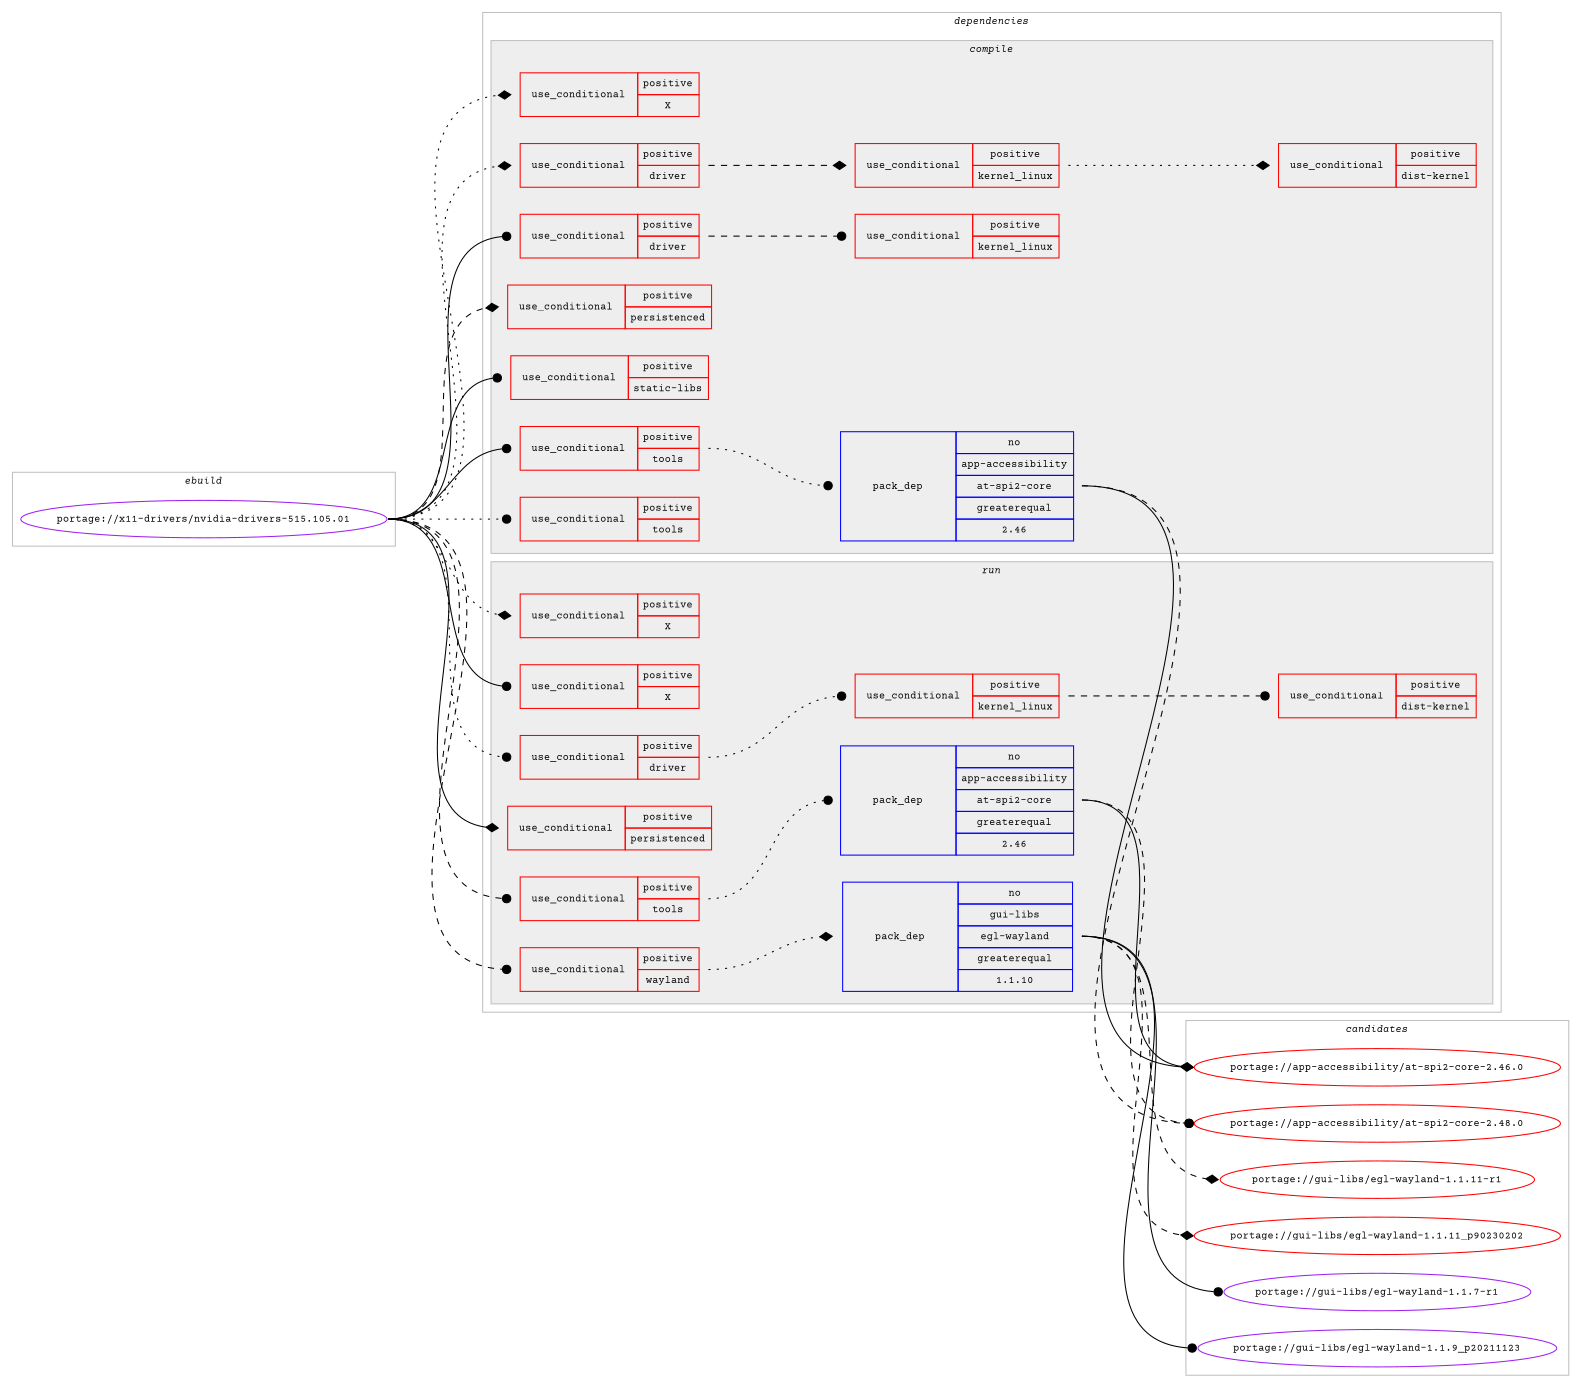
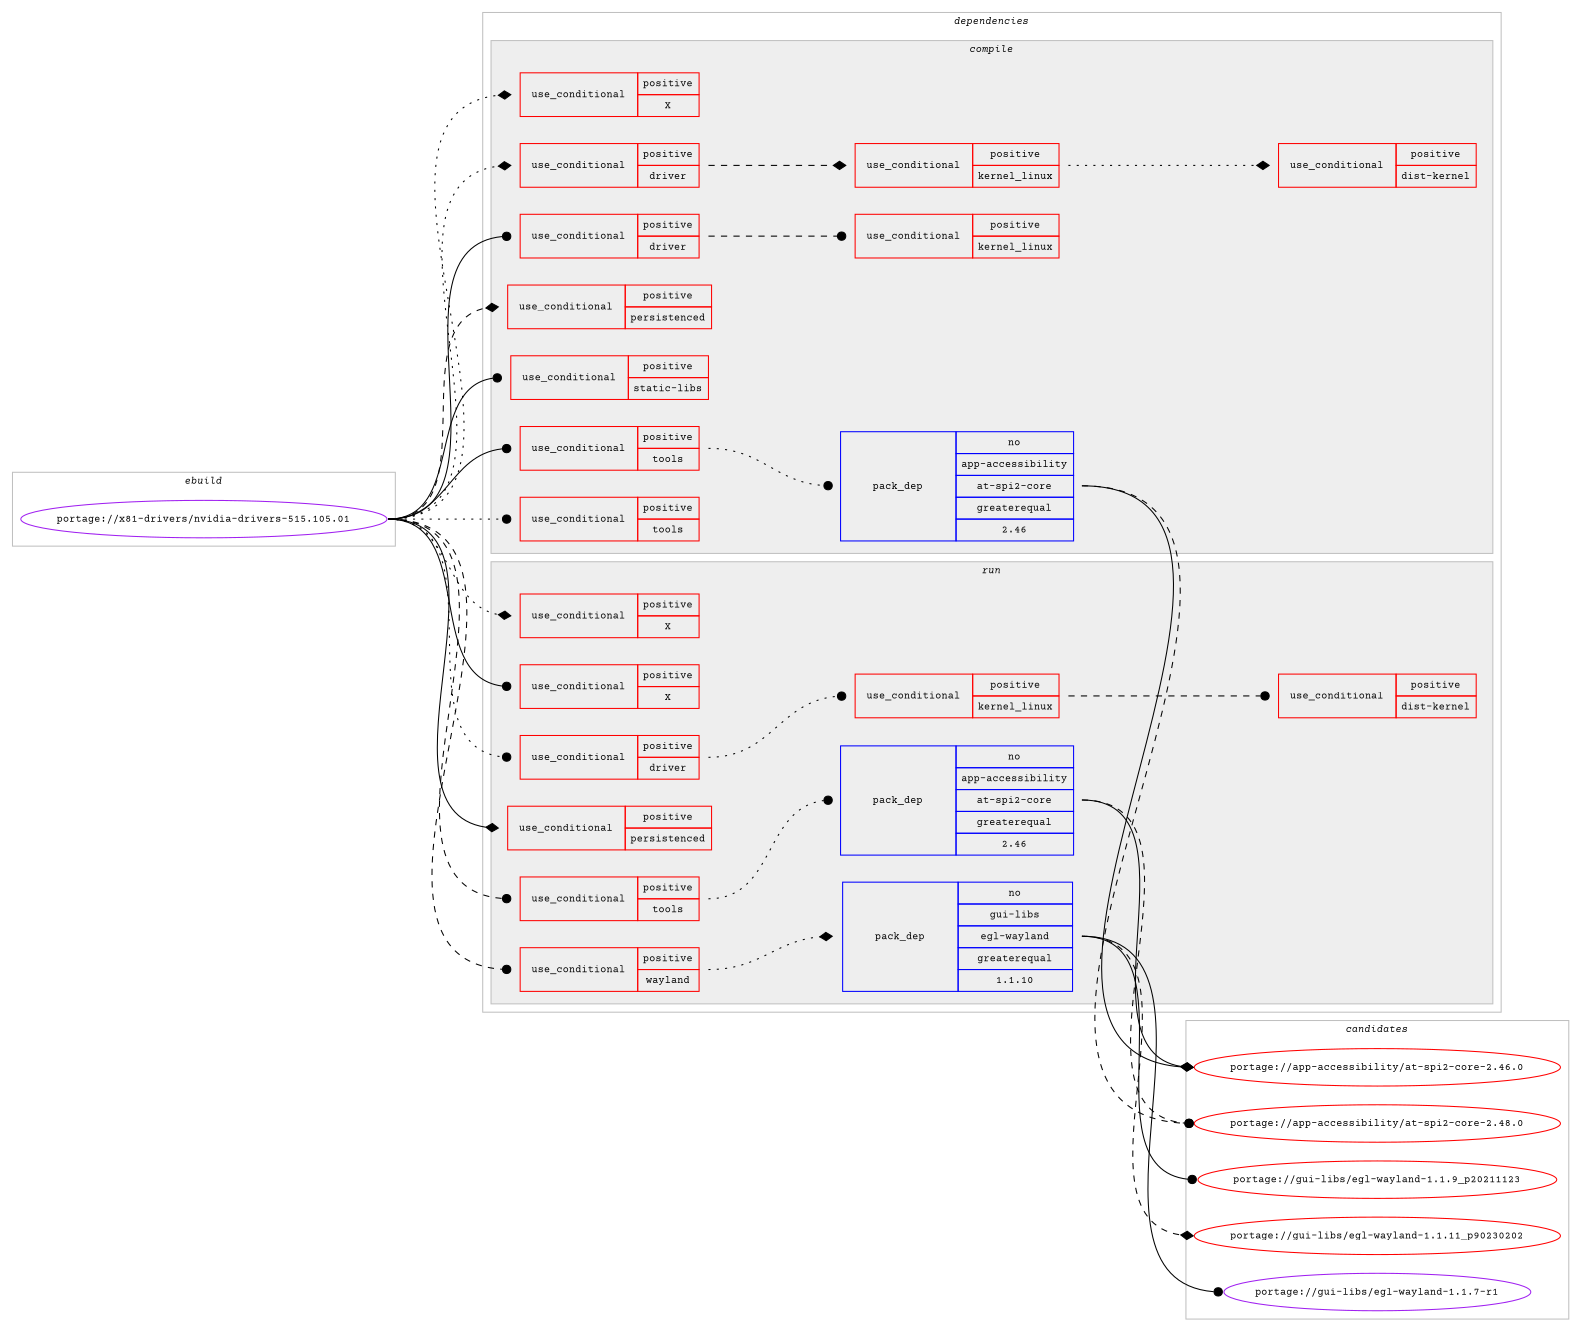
(204, 519) -> (204, 519)
(1377, 1180) -> none
(1377, 1348) -> (1377, 1180)
